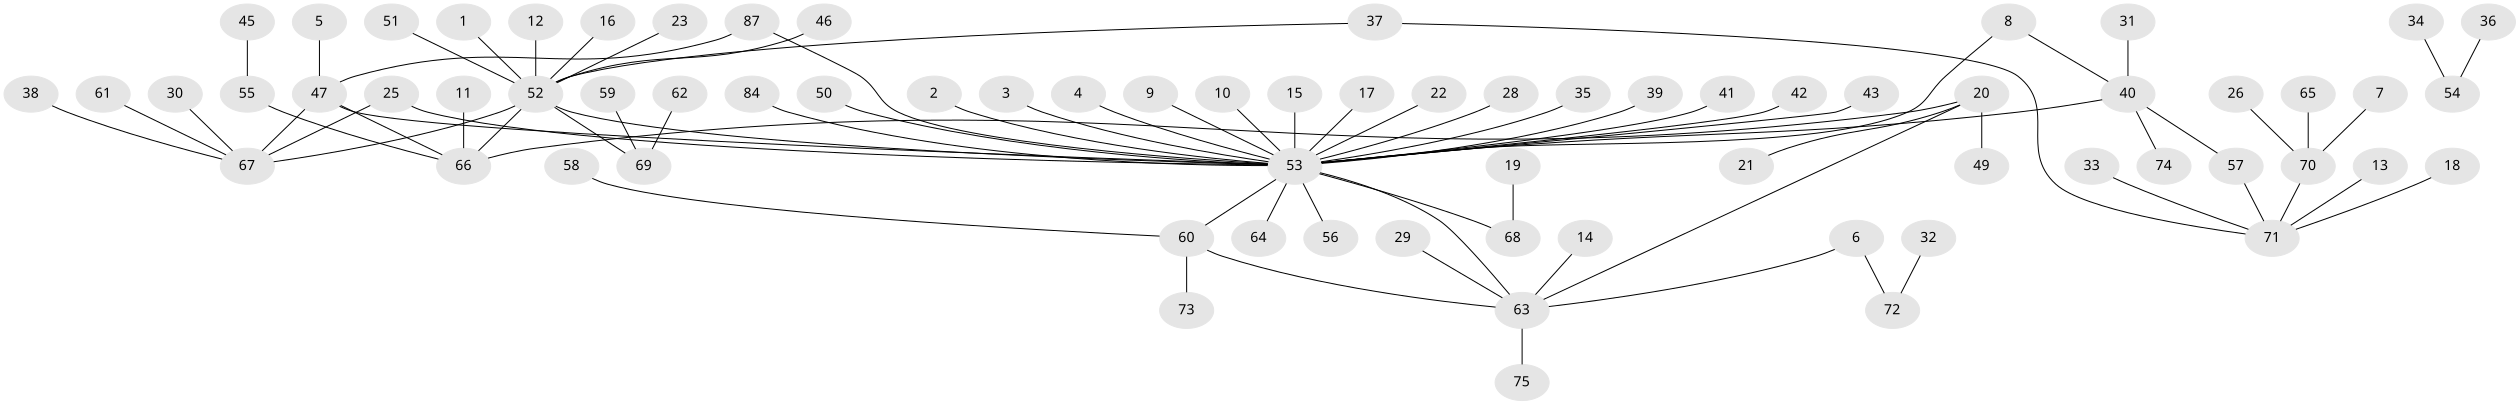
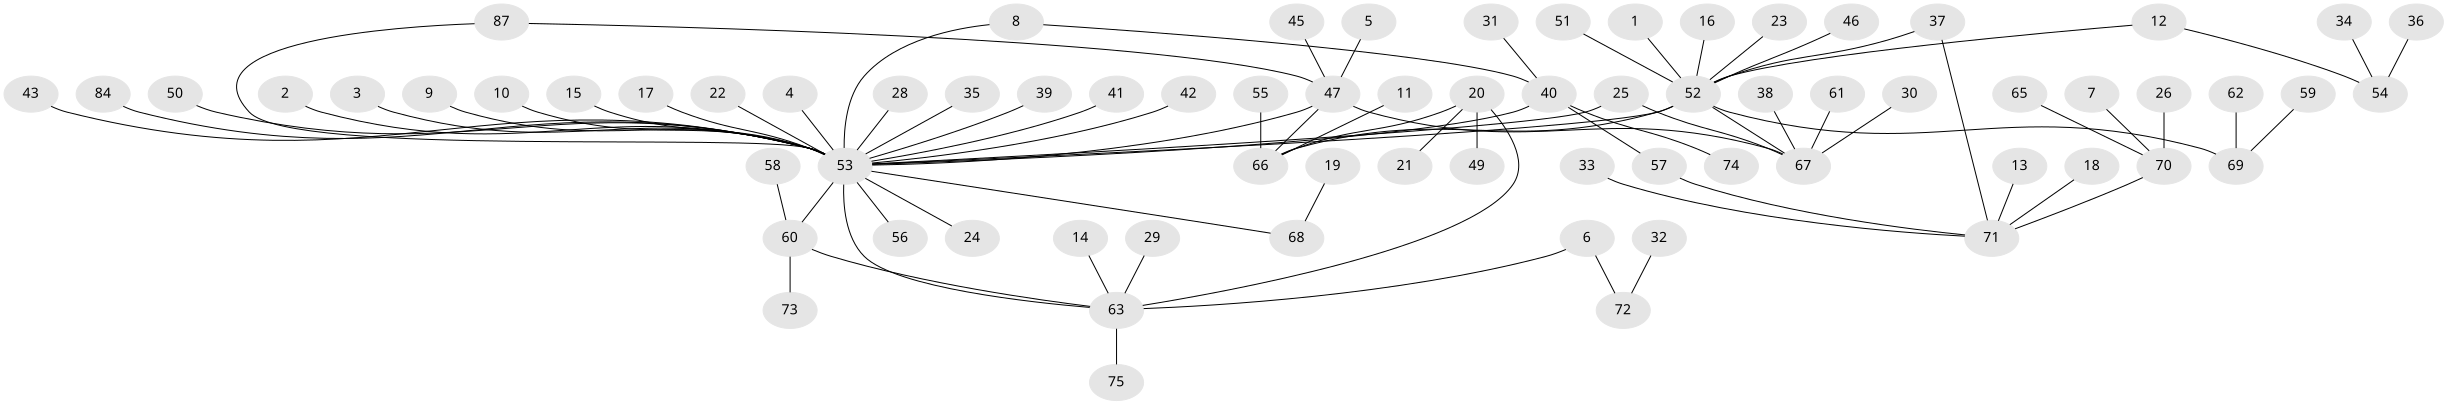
none -> (2273, 53)
(247, 58) -> (1315, 58)
(1259, 238) -> (972, 238)
